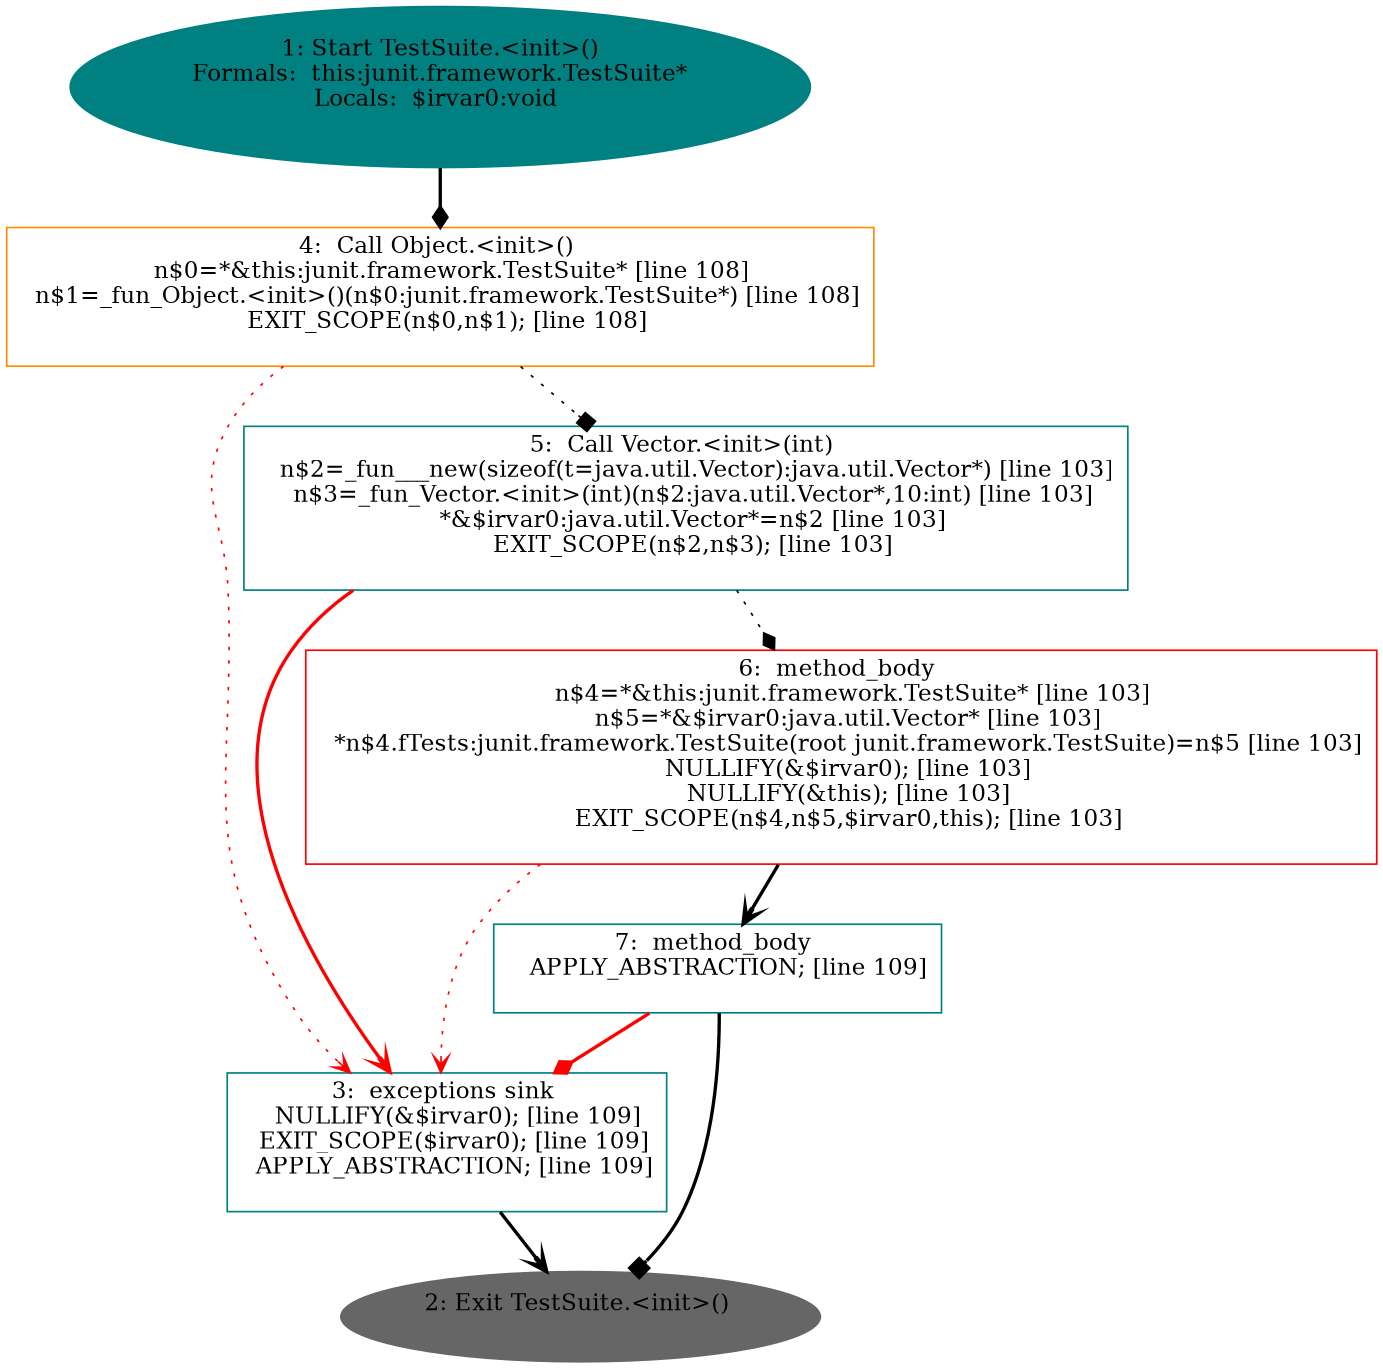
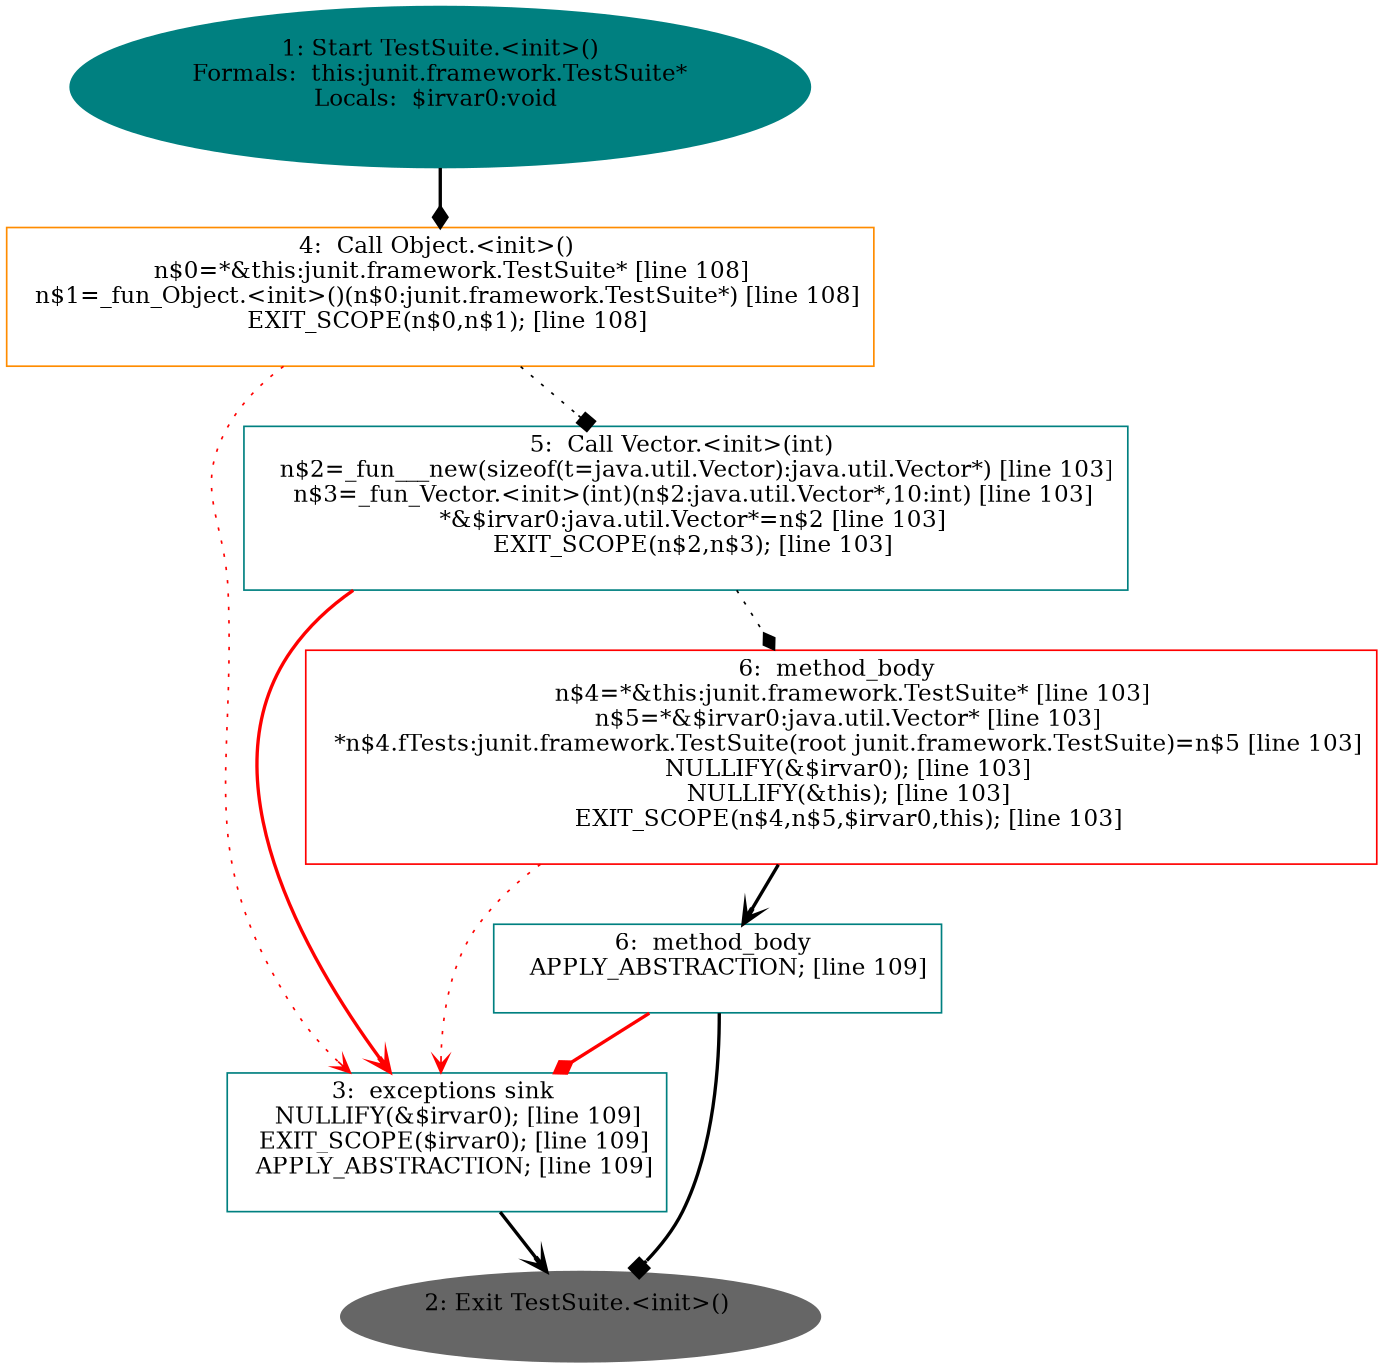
(718, 969) -> (718, 969)
